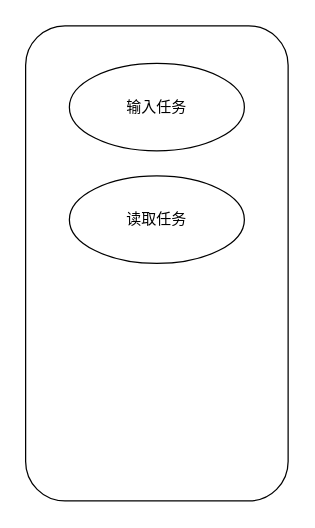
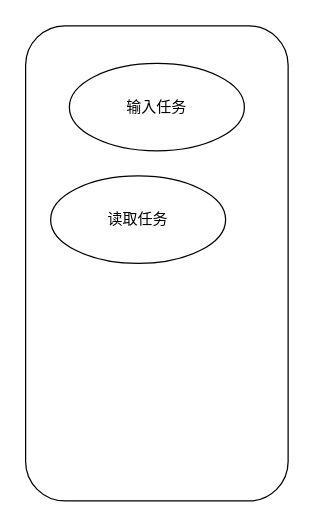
(157, 219) -> (138, 219)
